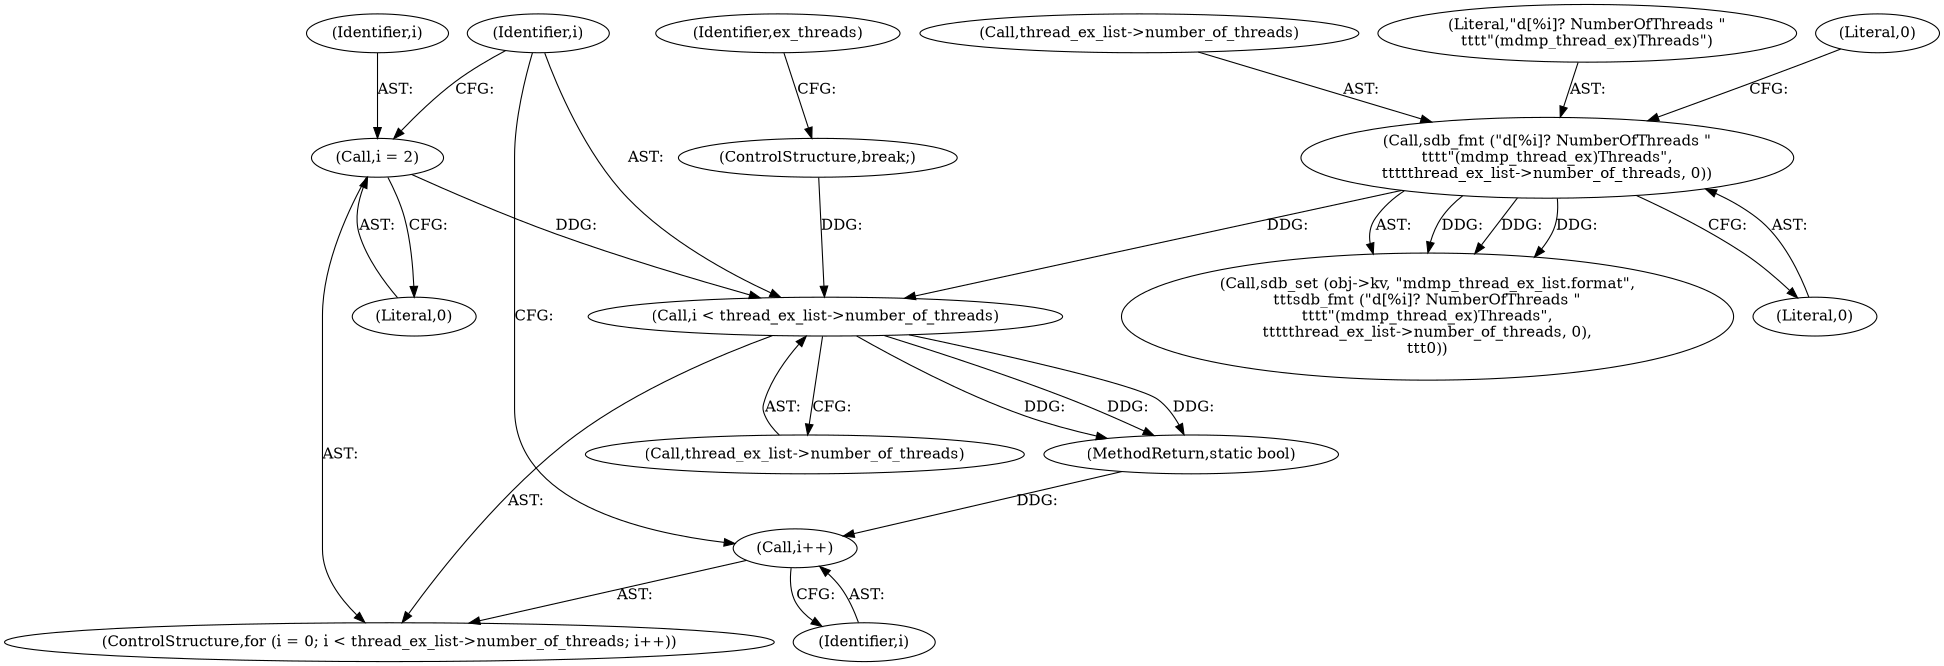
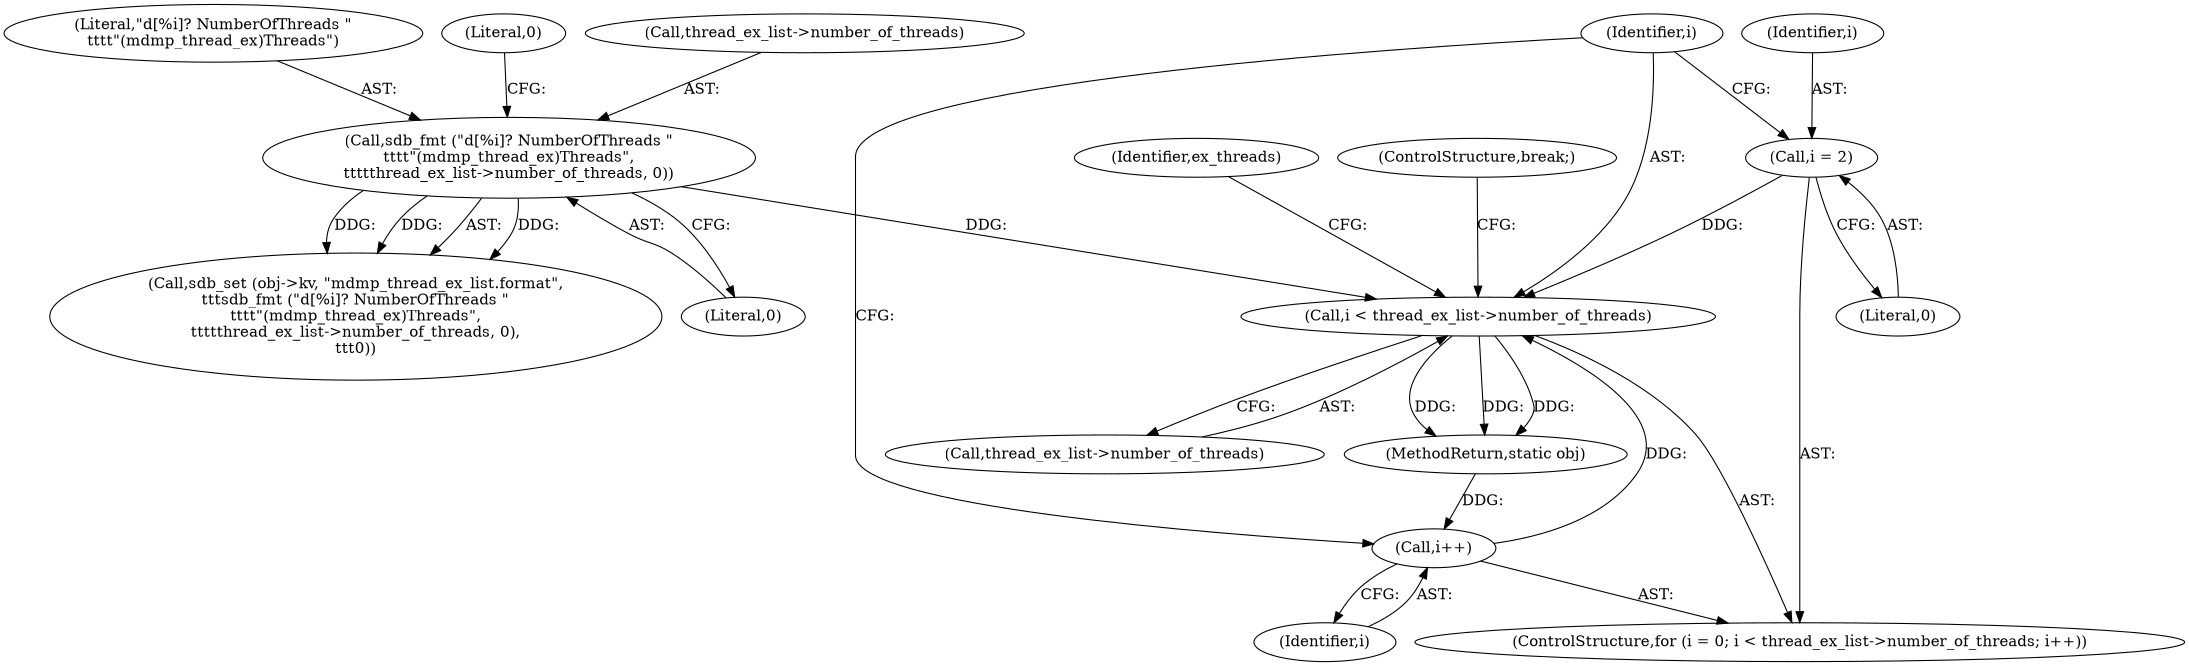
(796, 91) -> (1332, 234)
(844, 226) -> (1499, 226)
(1191, 454) -> (1486, 454)
none -> (1642, 461)
